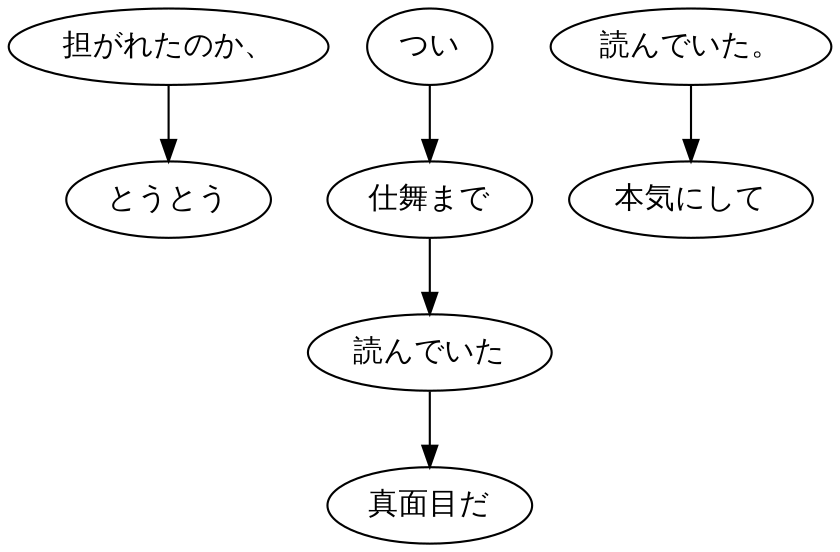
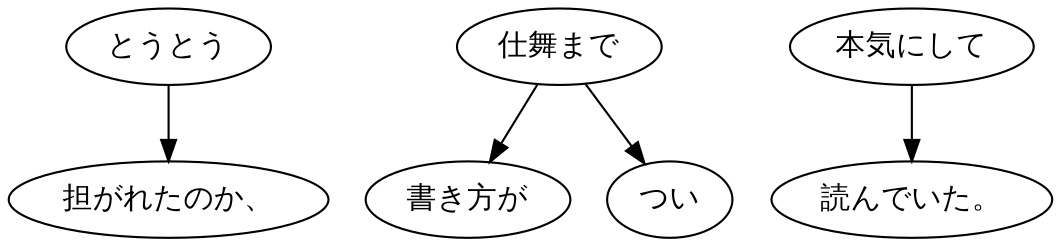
(169, 113) -> (169, 113)
(430, 113) -> (609, 115)
(691, 113) -> (912, 113)
(430, 353) -> (468, 200)
(430, 505) -> none
